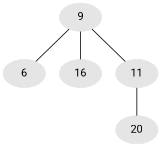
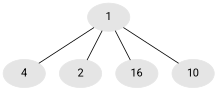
(81, 17) -> (109, 17)
none -> (24, 74)
(24, 74) -> (81, 74)
(137, 74) -> (193, 74)
(137, 130) -> none
